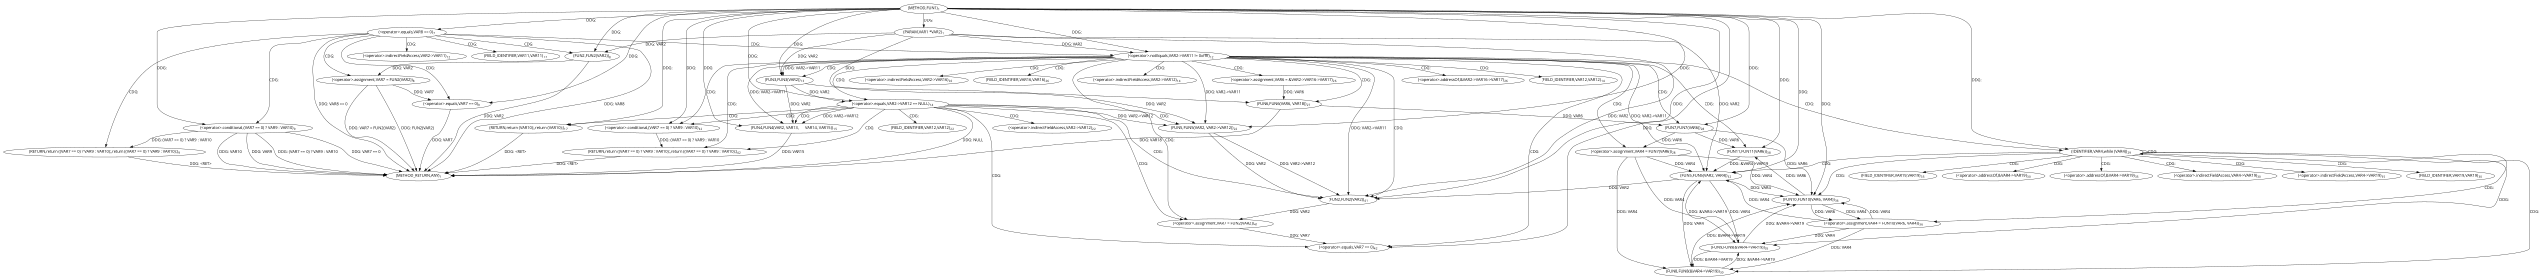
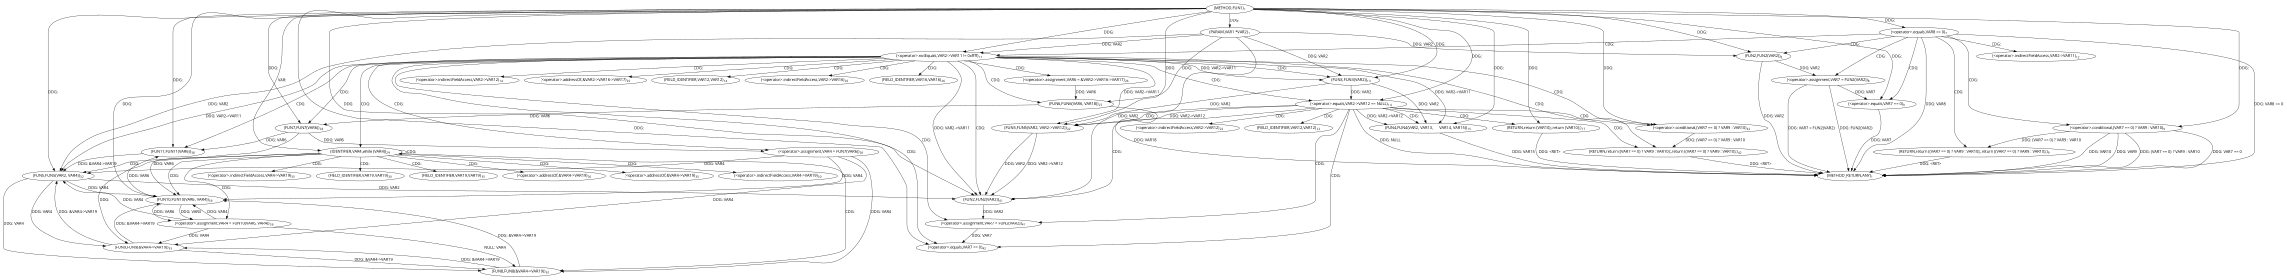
(516, 56) -> none
(1977, 80) -> (283, 80)
(1841, 248) -> (495, 248)
